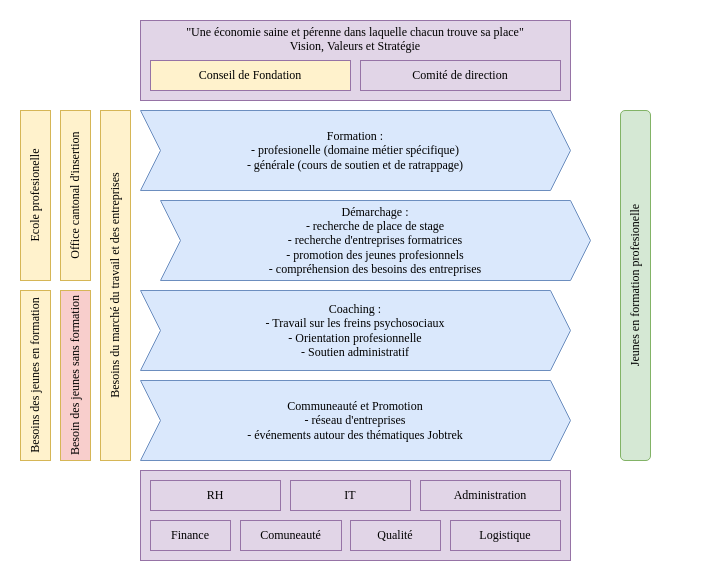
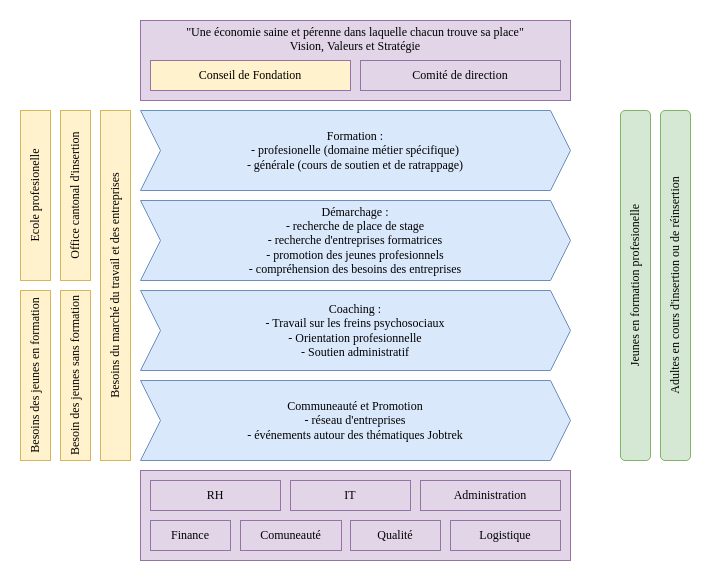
(376, 241) -> (356, 241)
none -> (676, 286)
(76, 376) -> (76, 376)
